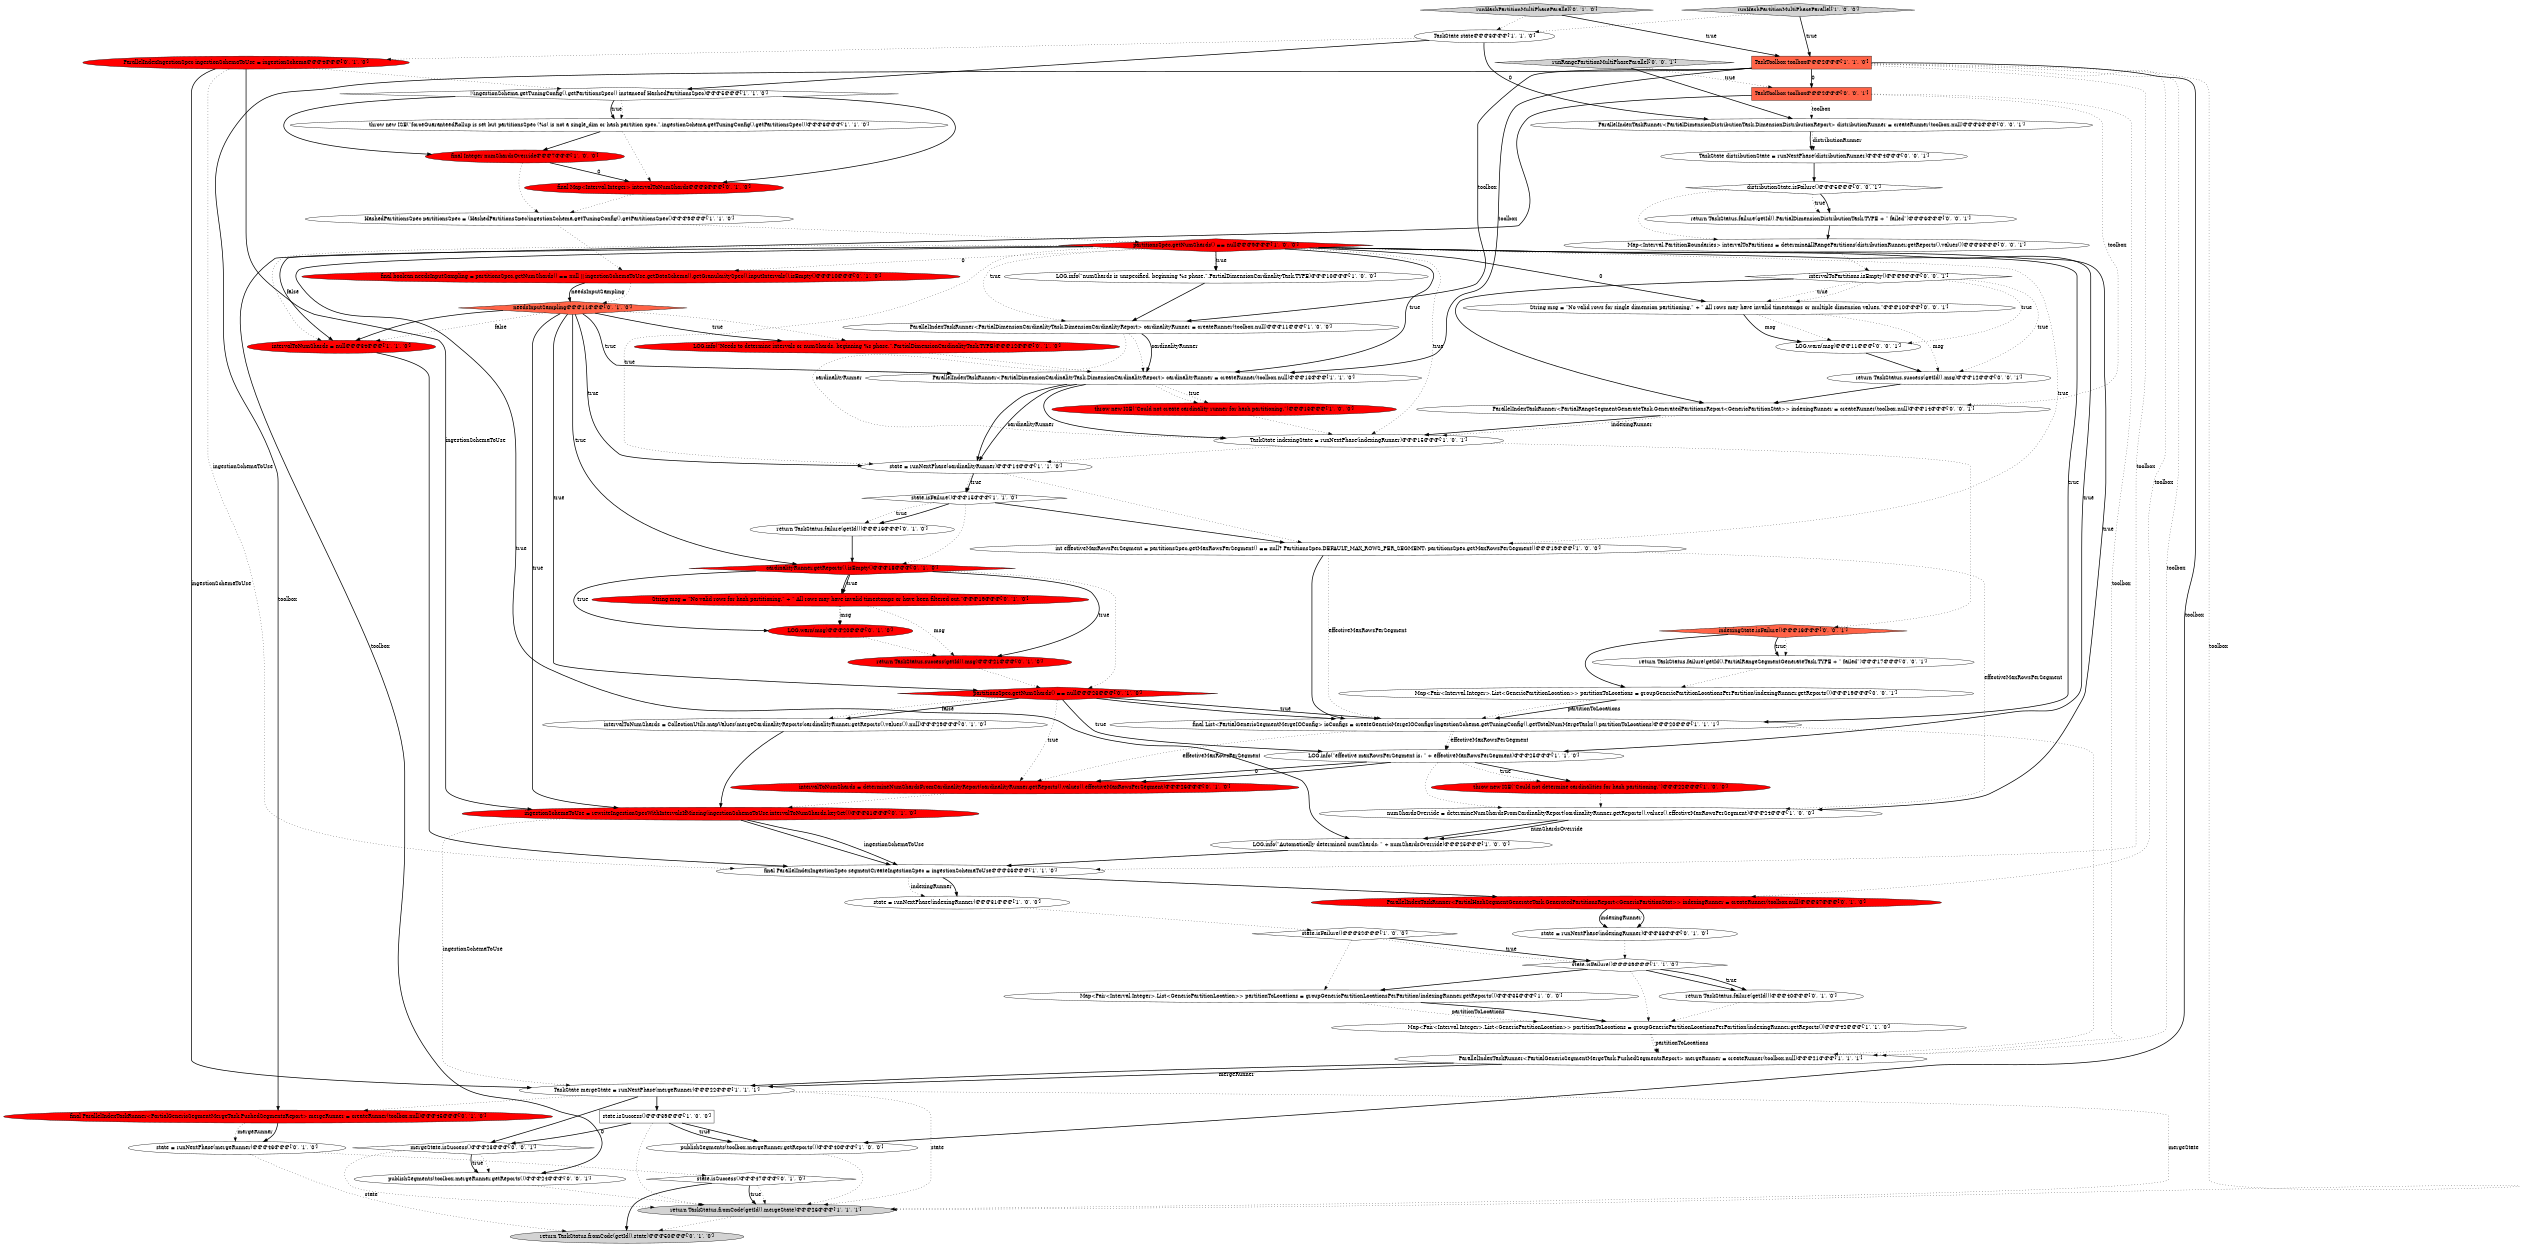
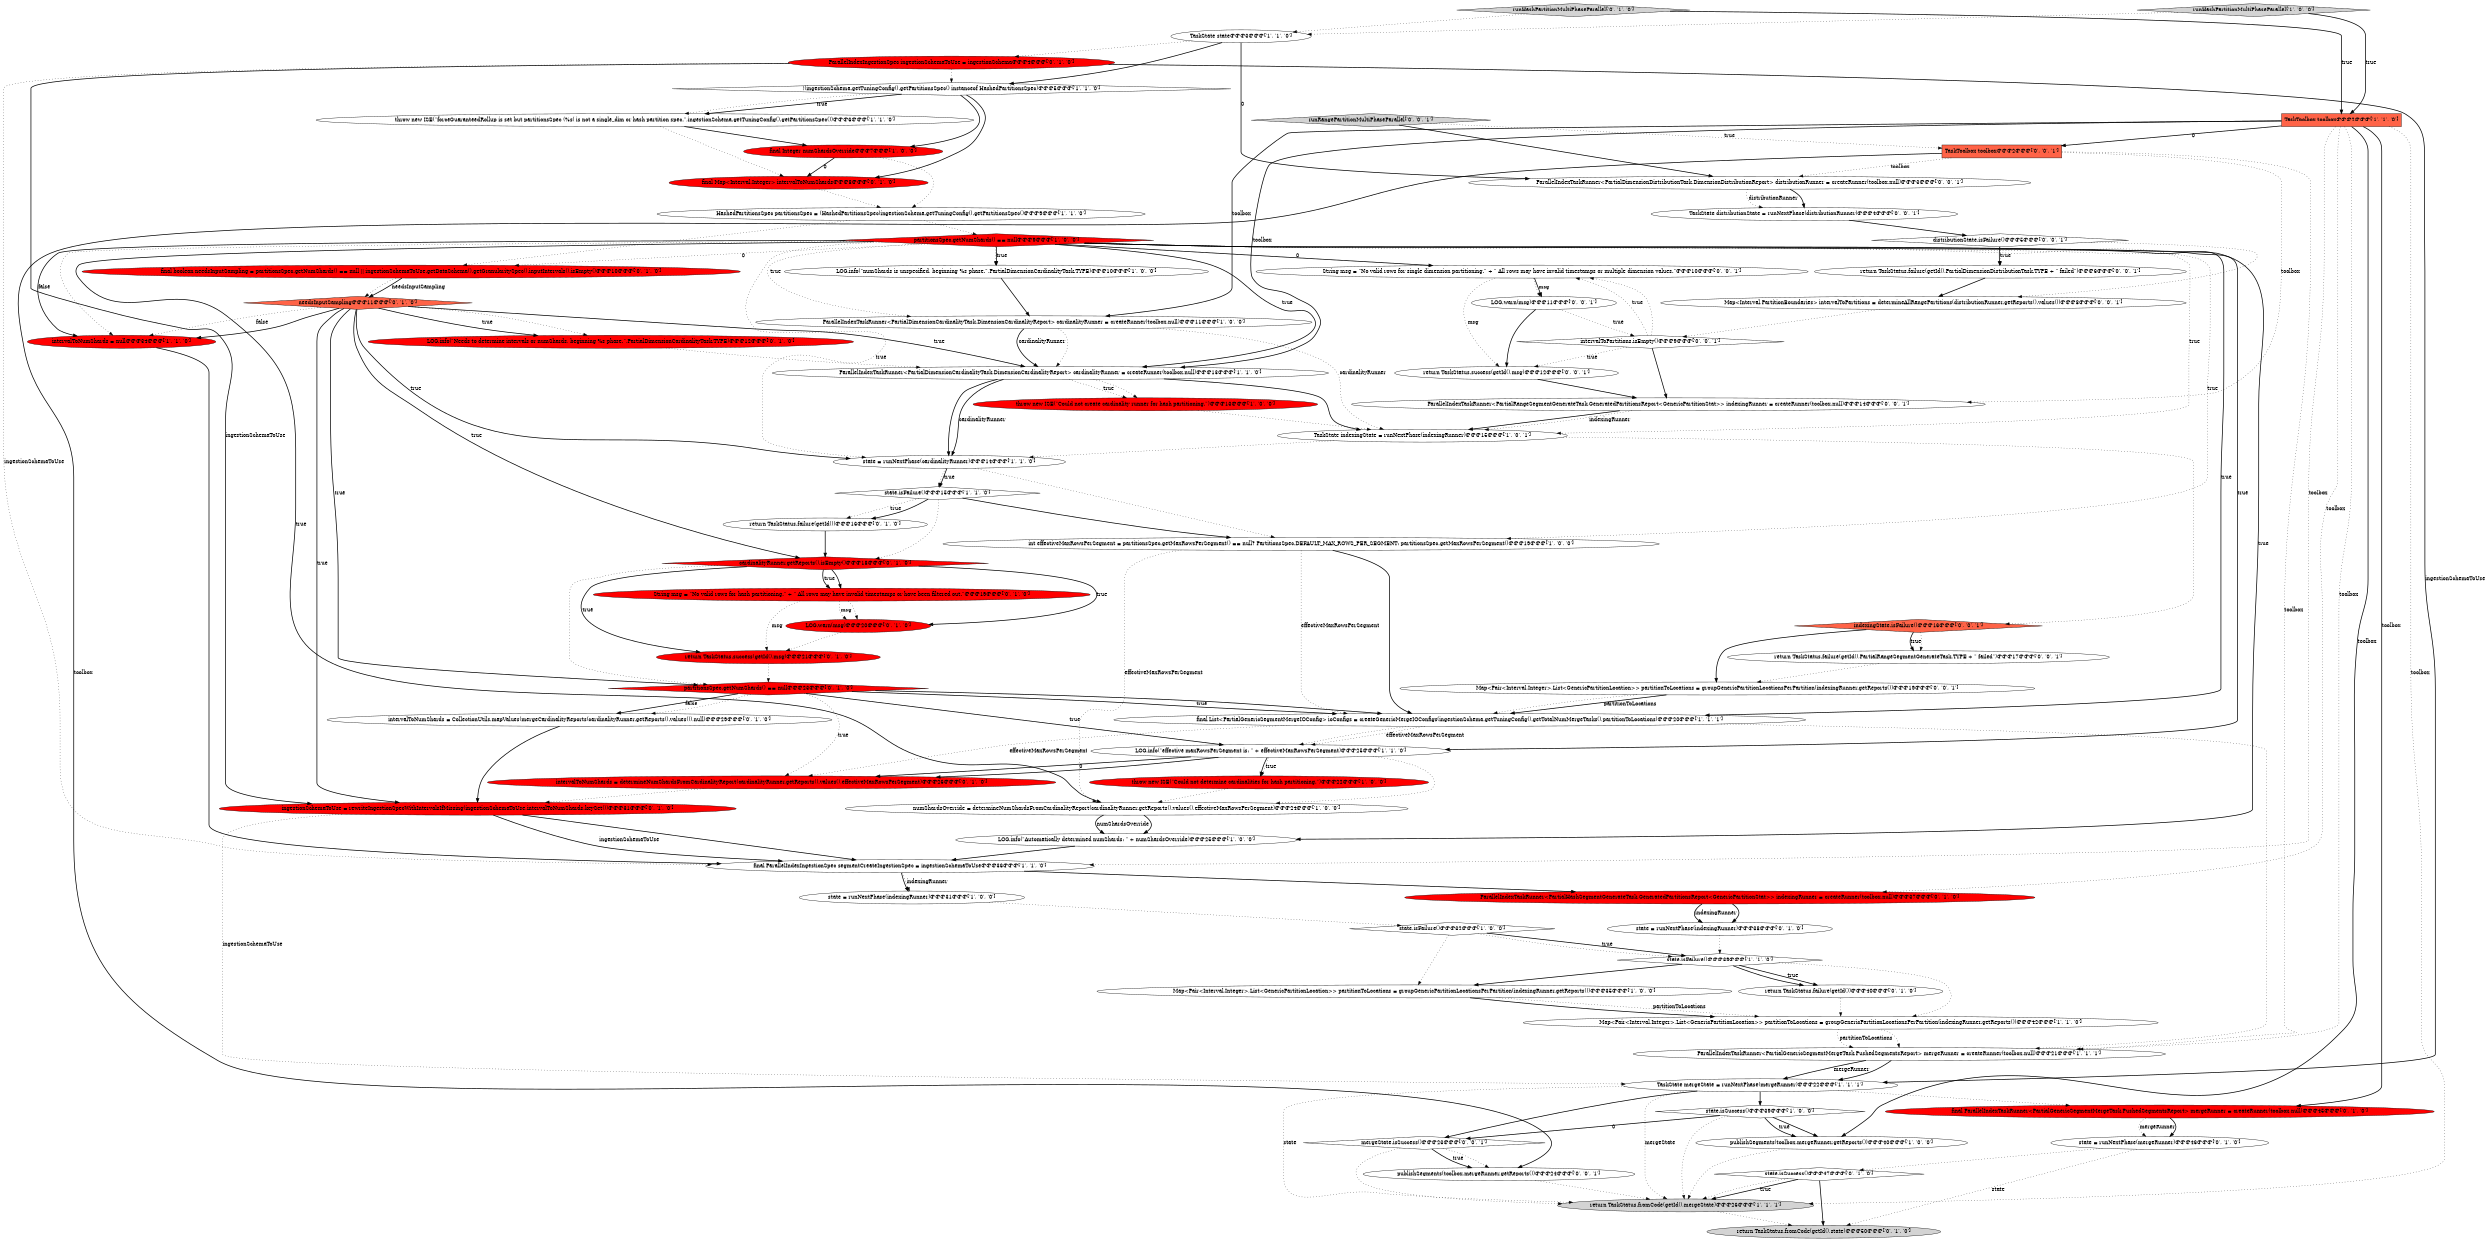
(2013, 319) -> (1595, 322)
(657, 1117) -> (1760, 1112)
